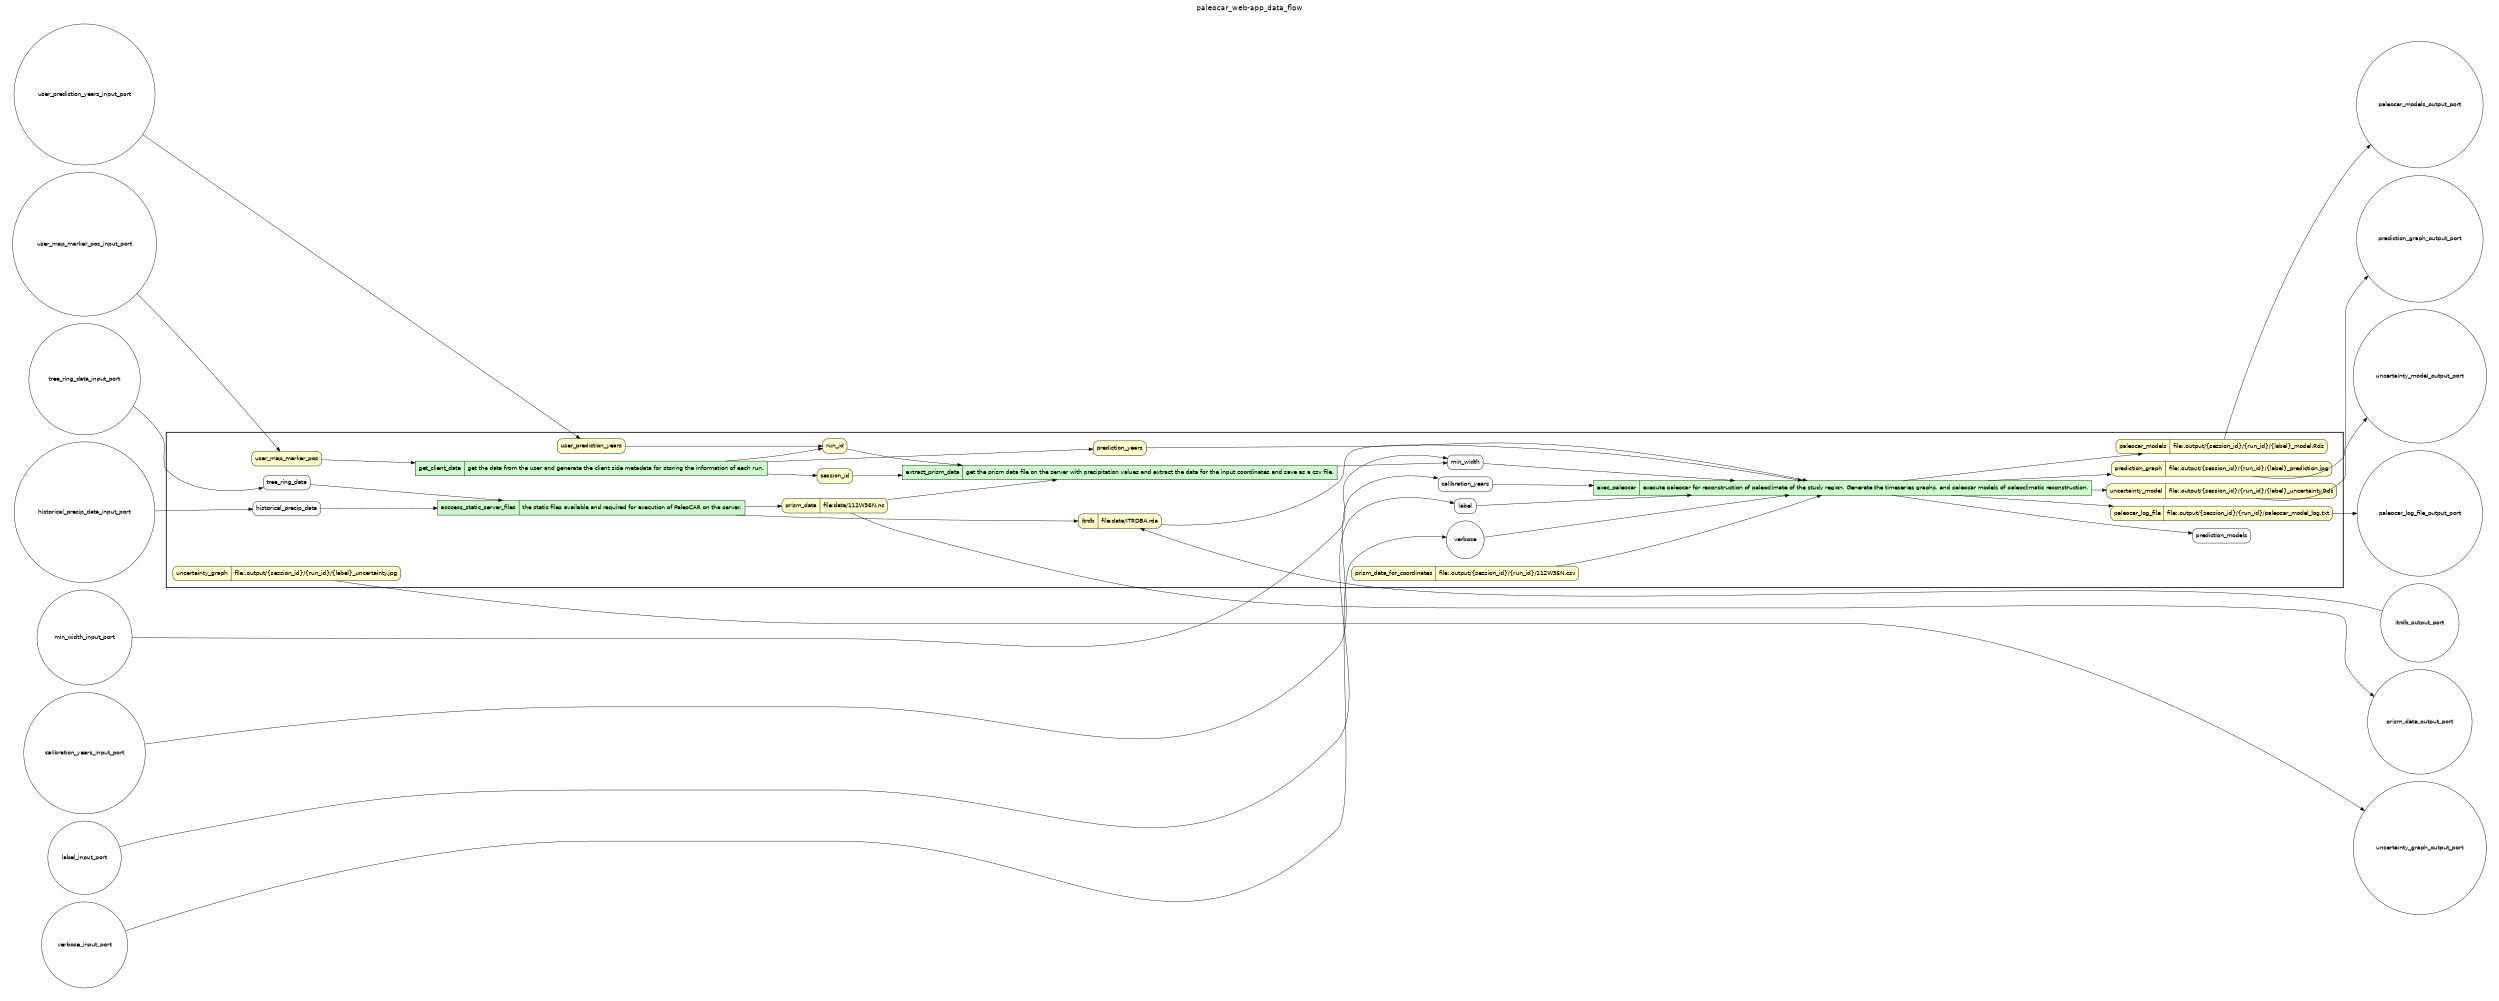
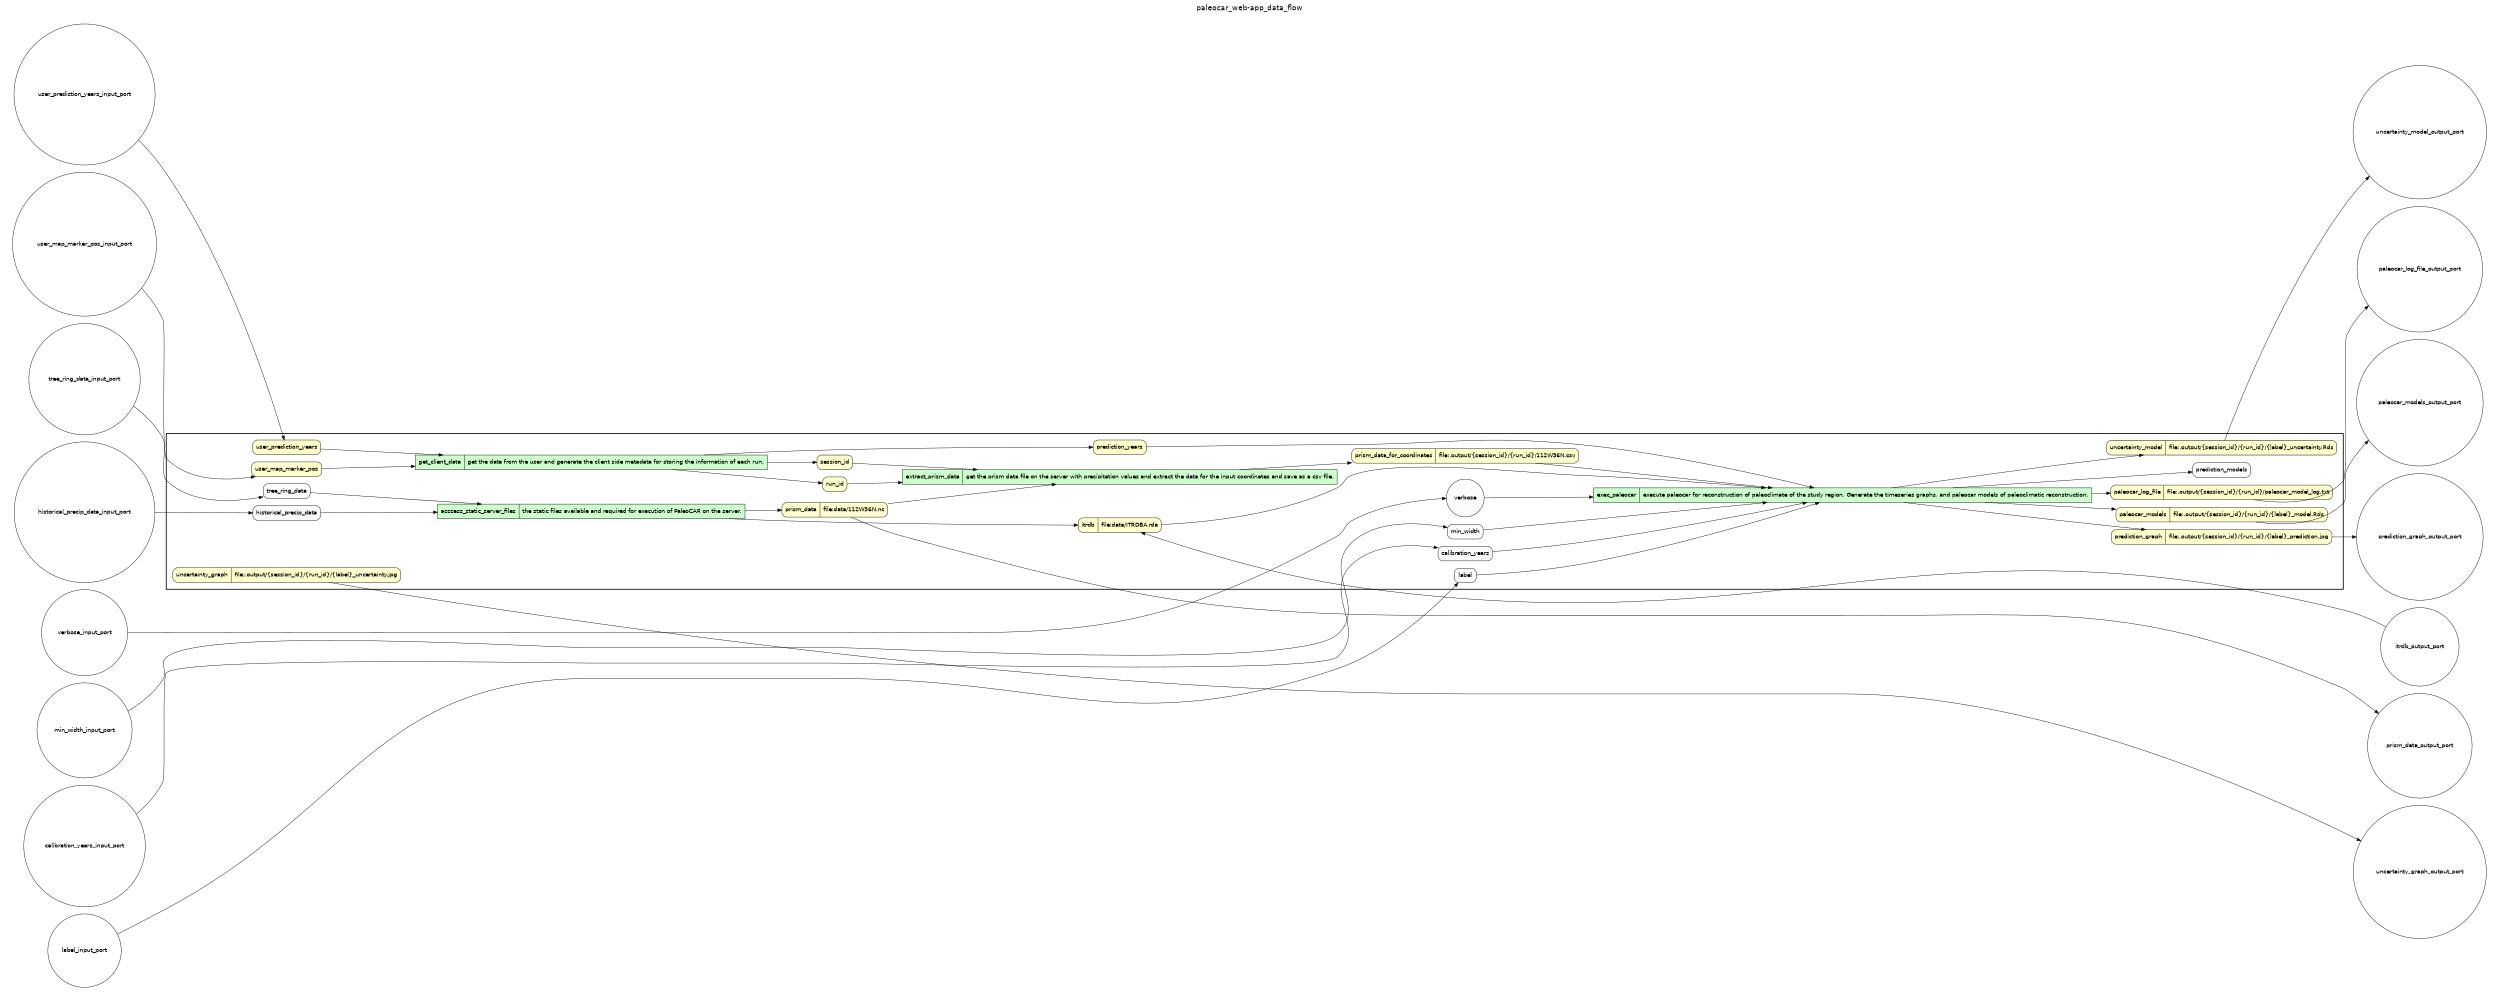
(722, 446) -> (380, 452)
(1390, 465) -> (1294, 466)
